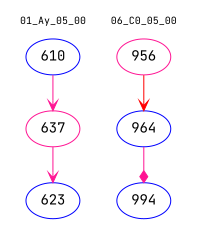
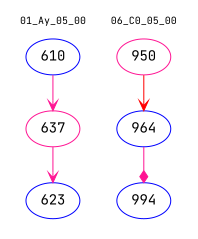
(144, 57) -> (144, 57)
